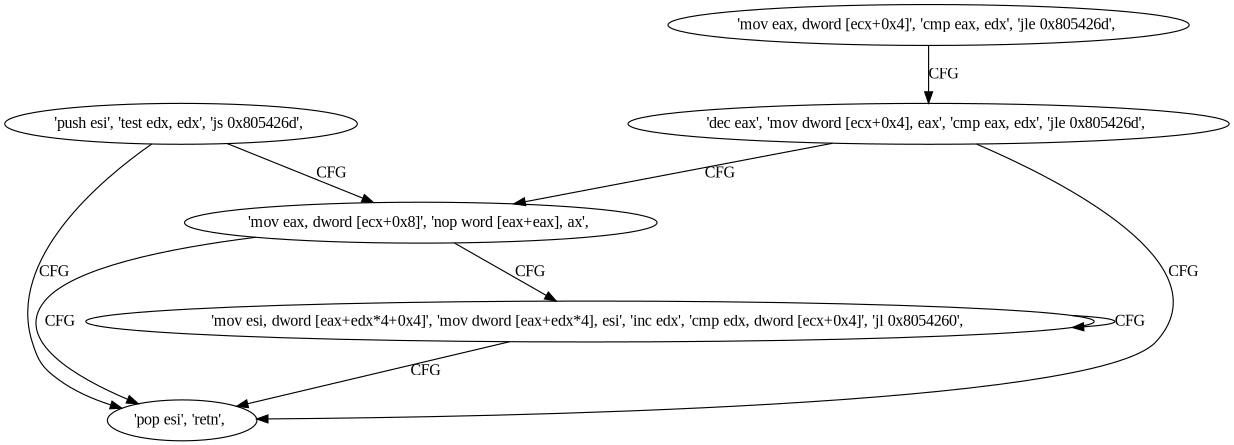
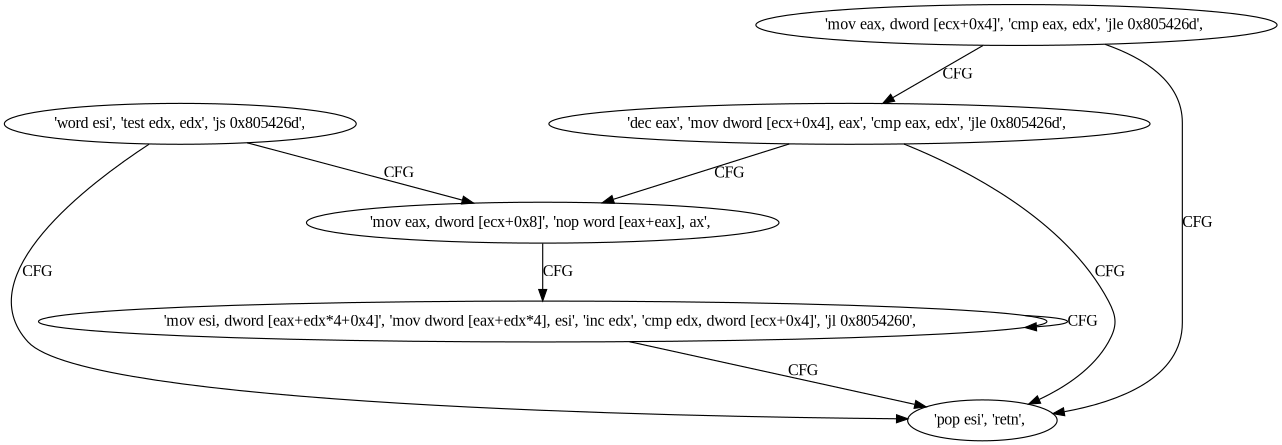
(181, 124) -> (180, 124)
(75, 279) -> (1182, 244)
